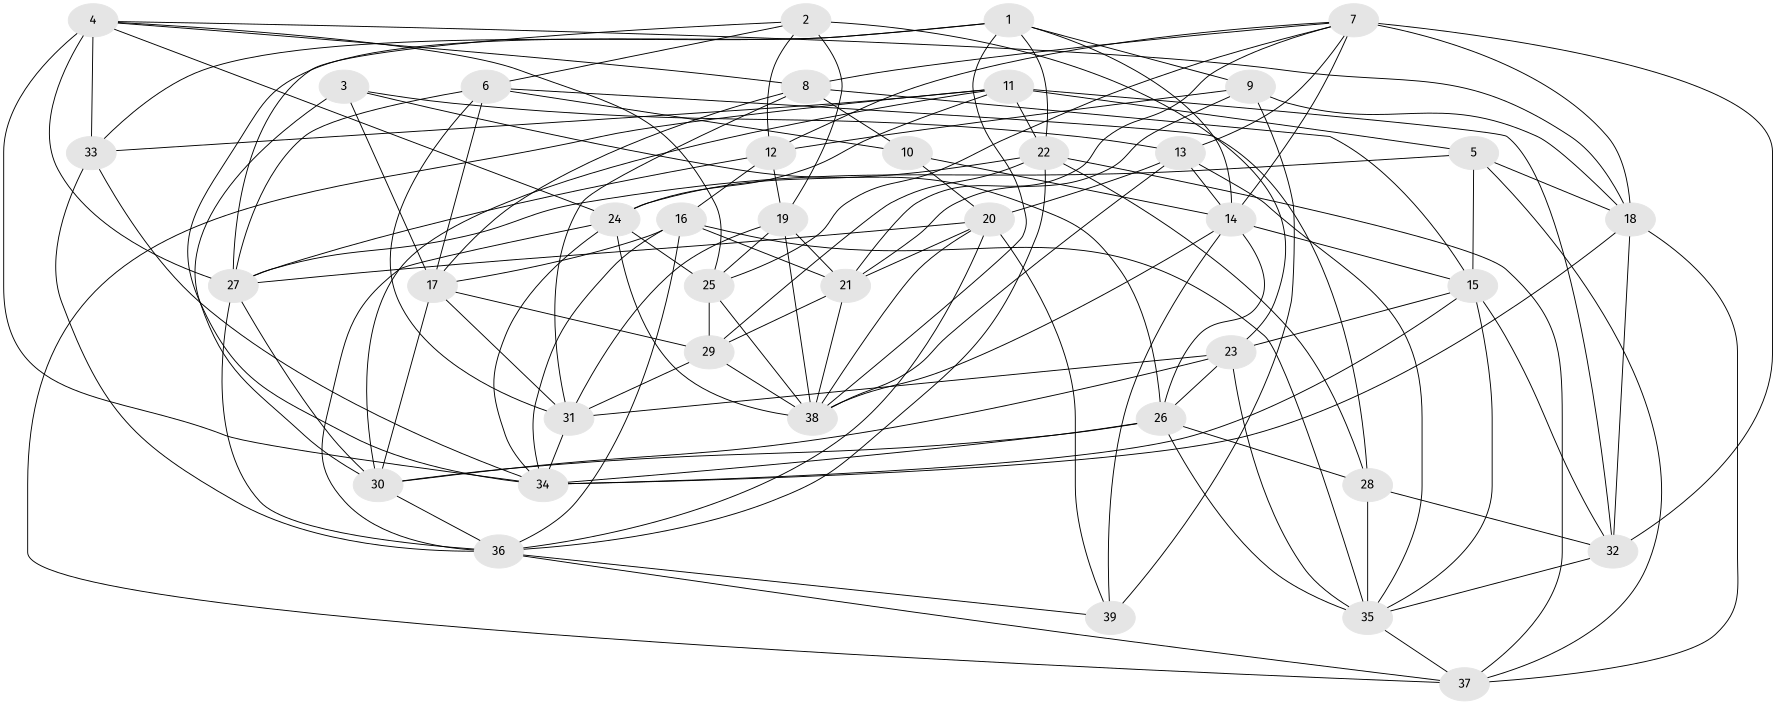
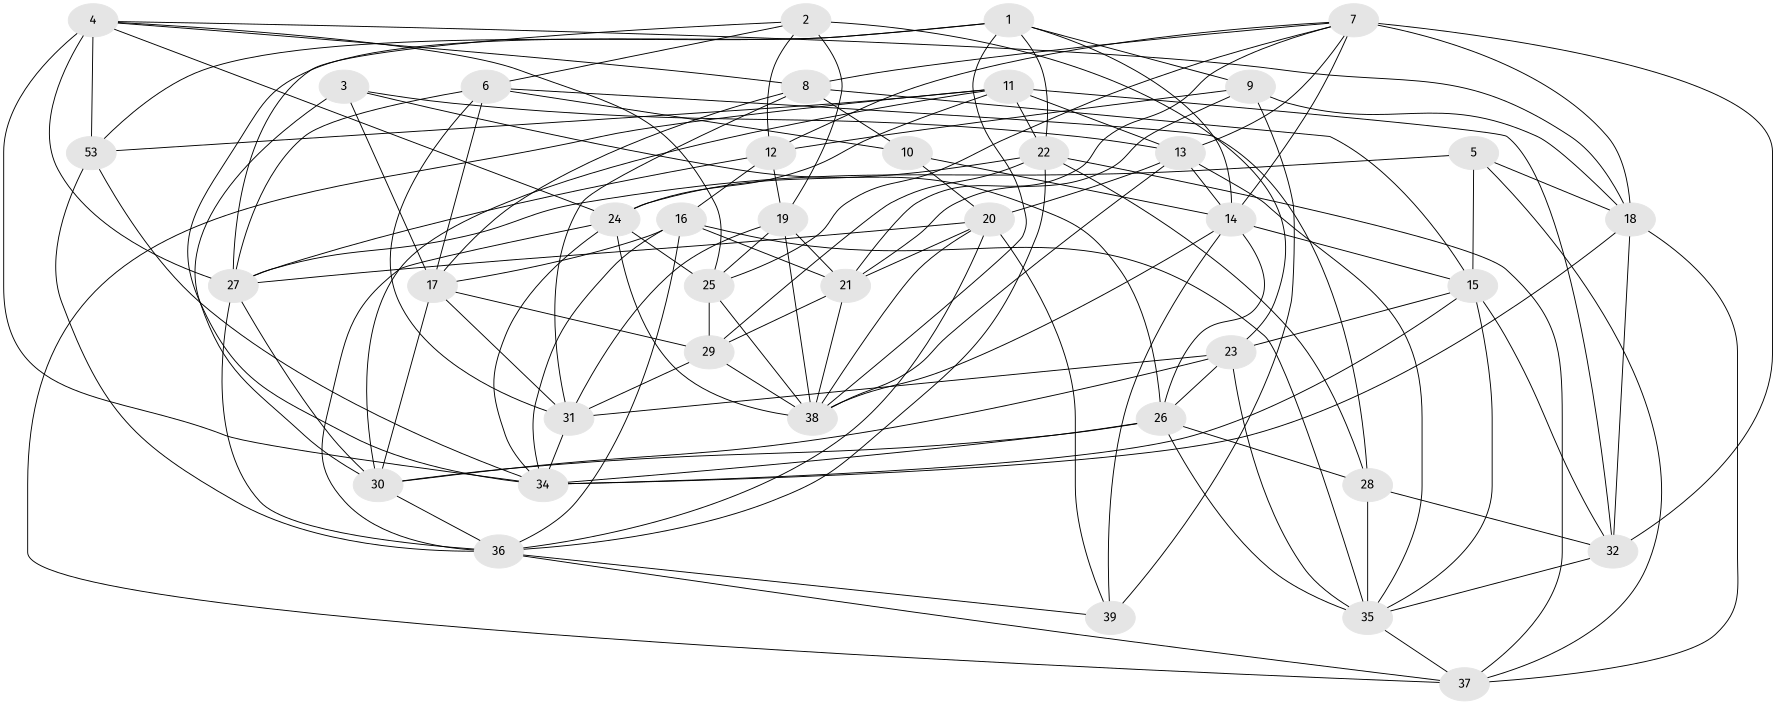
(1241, 119) -> (1095, 120)
(91, 153) -> (91, 153)
